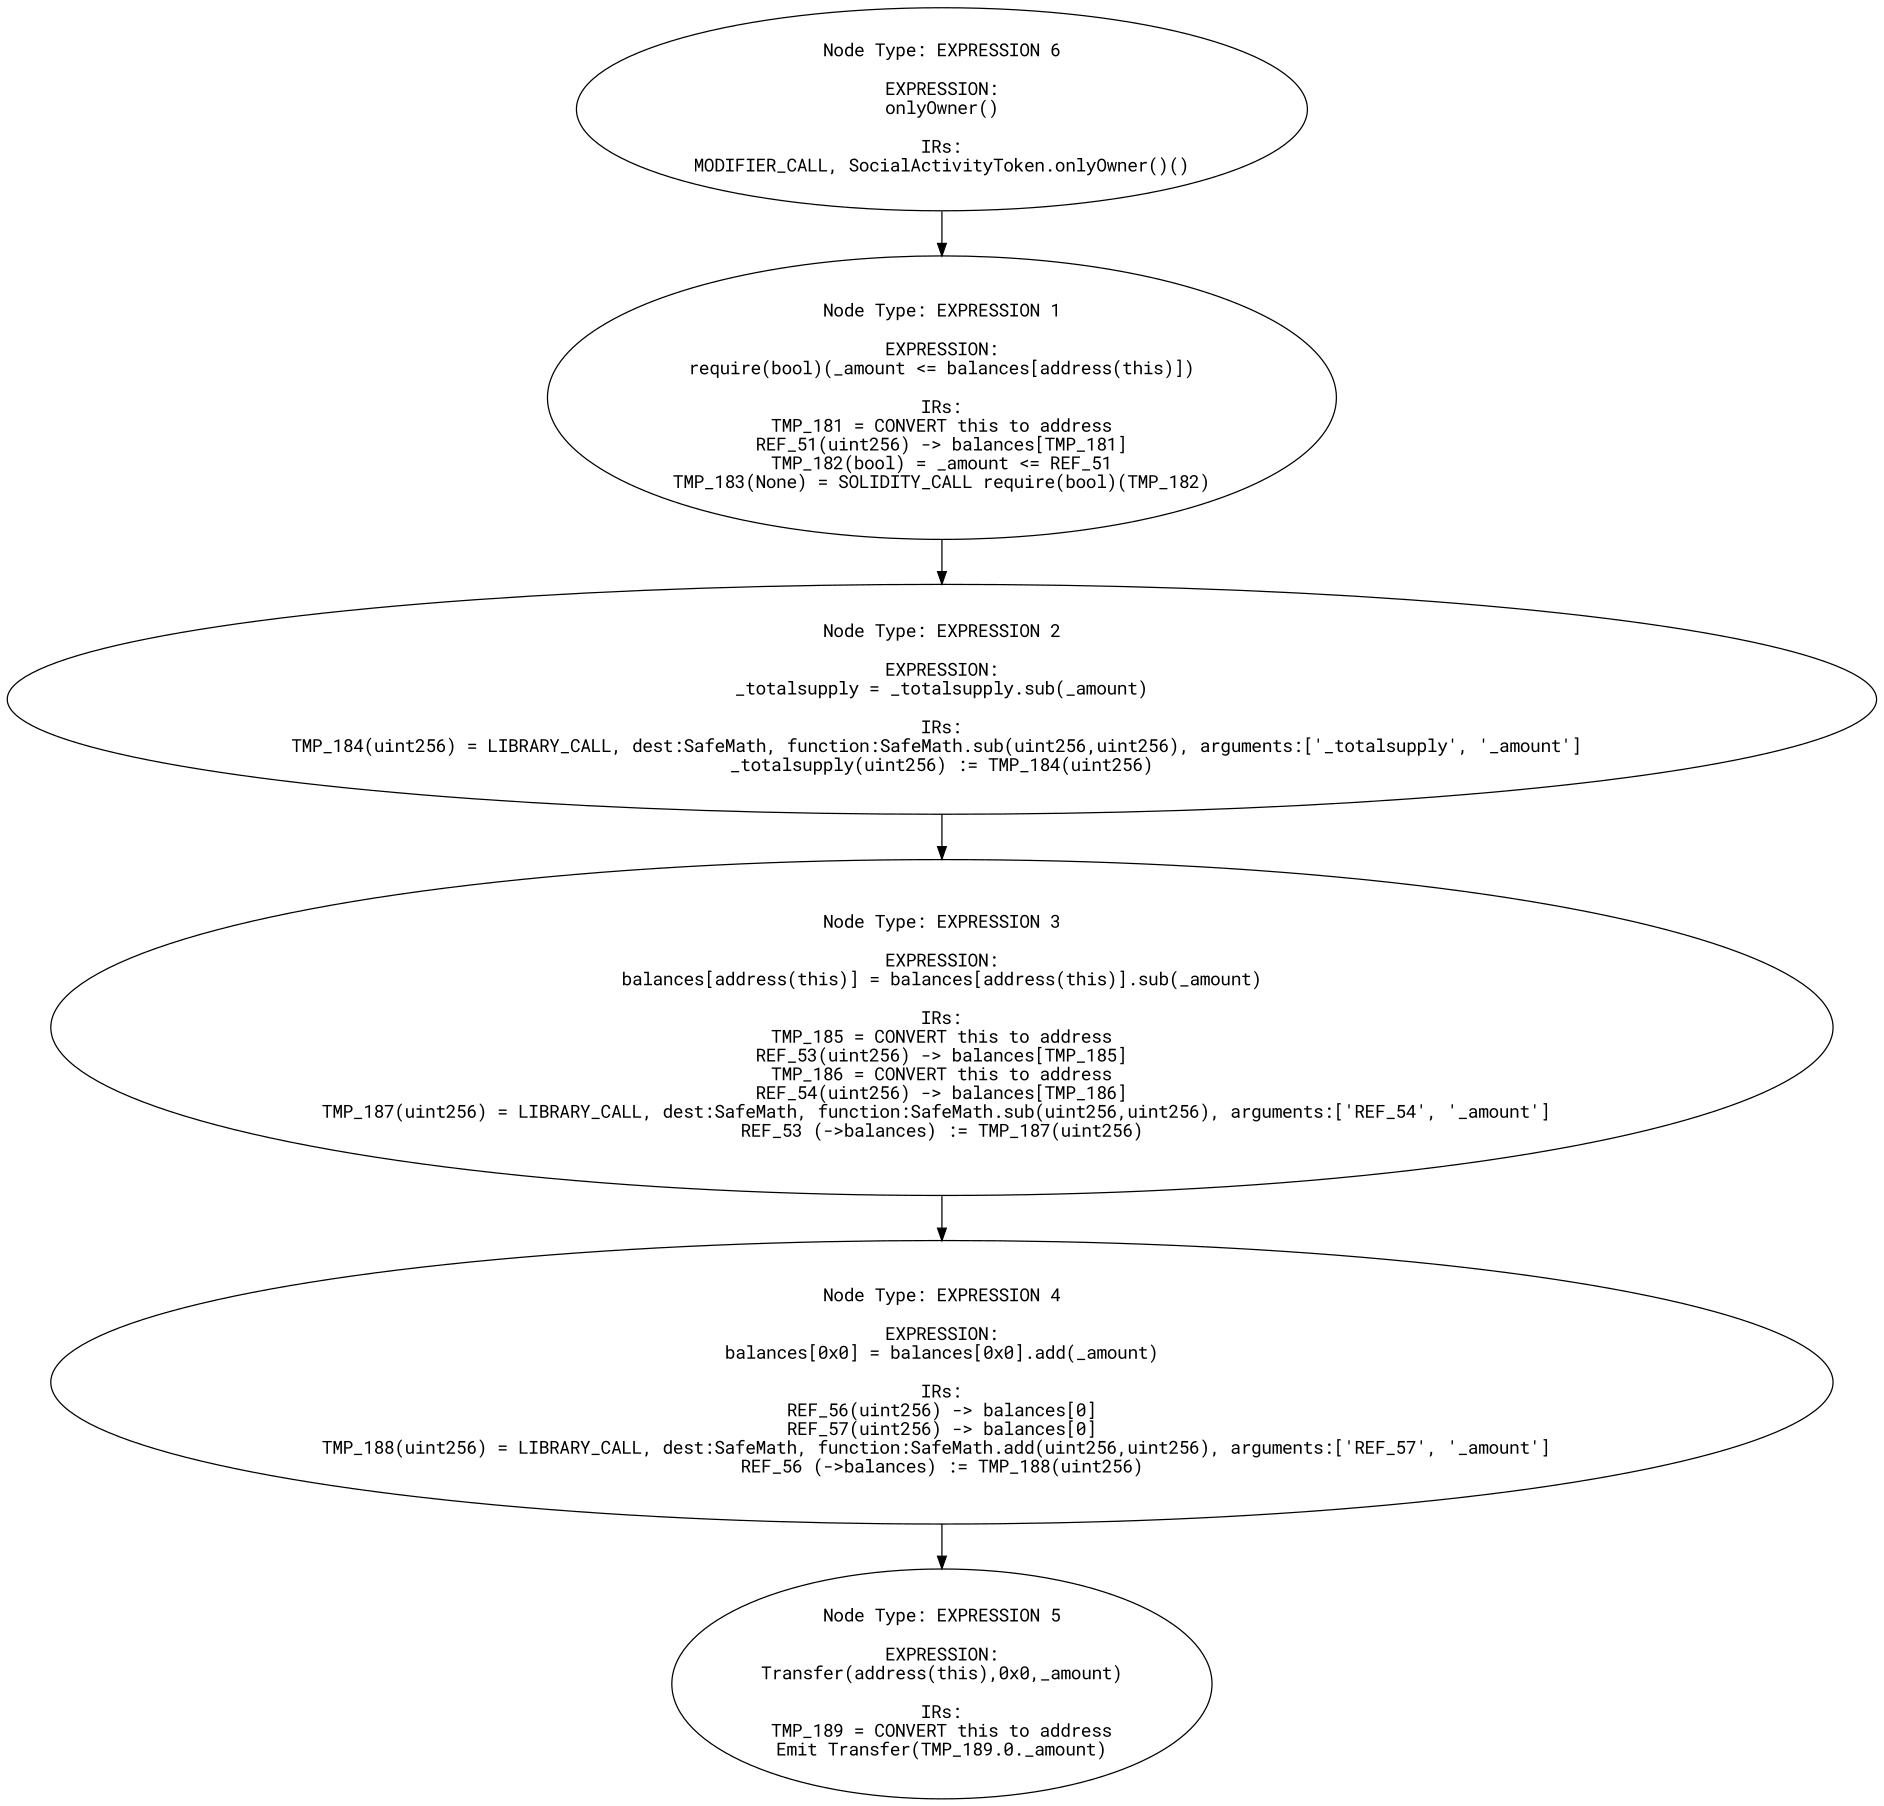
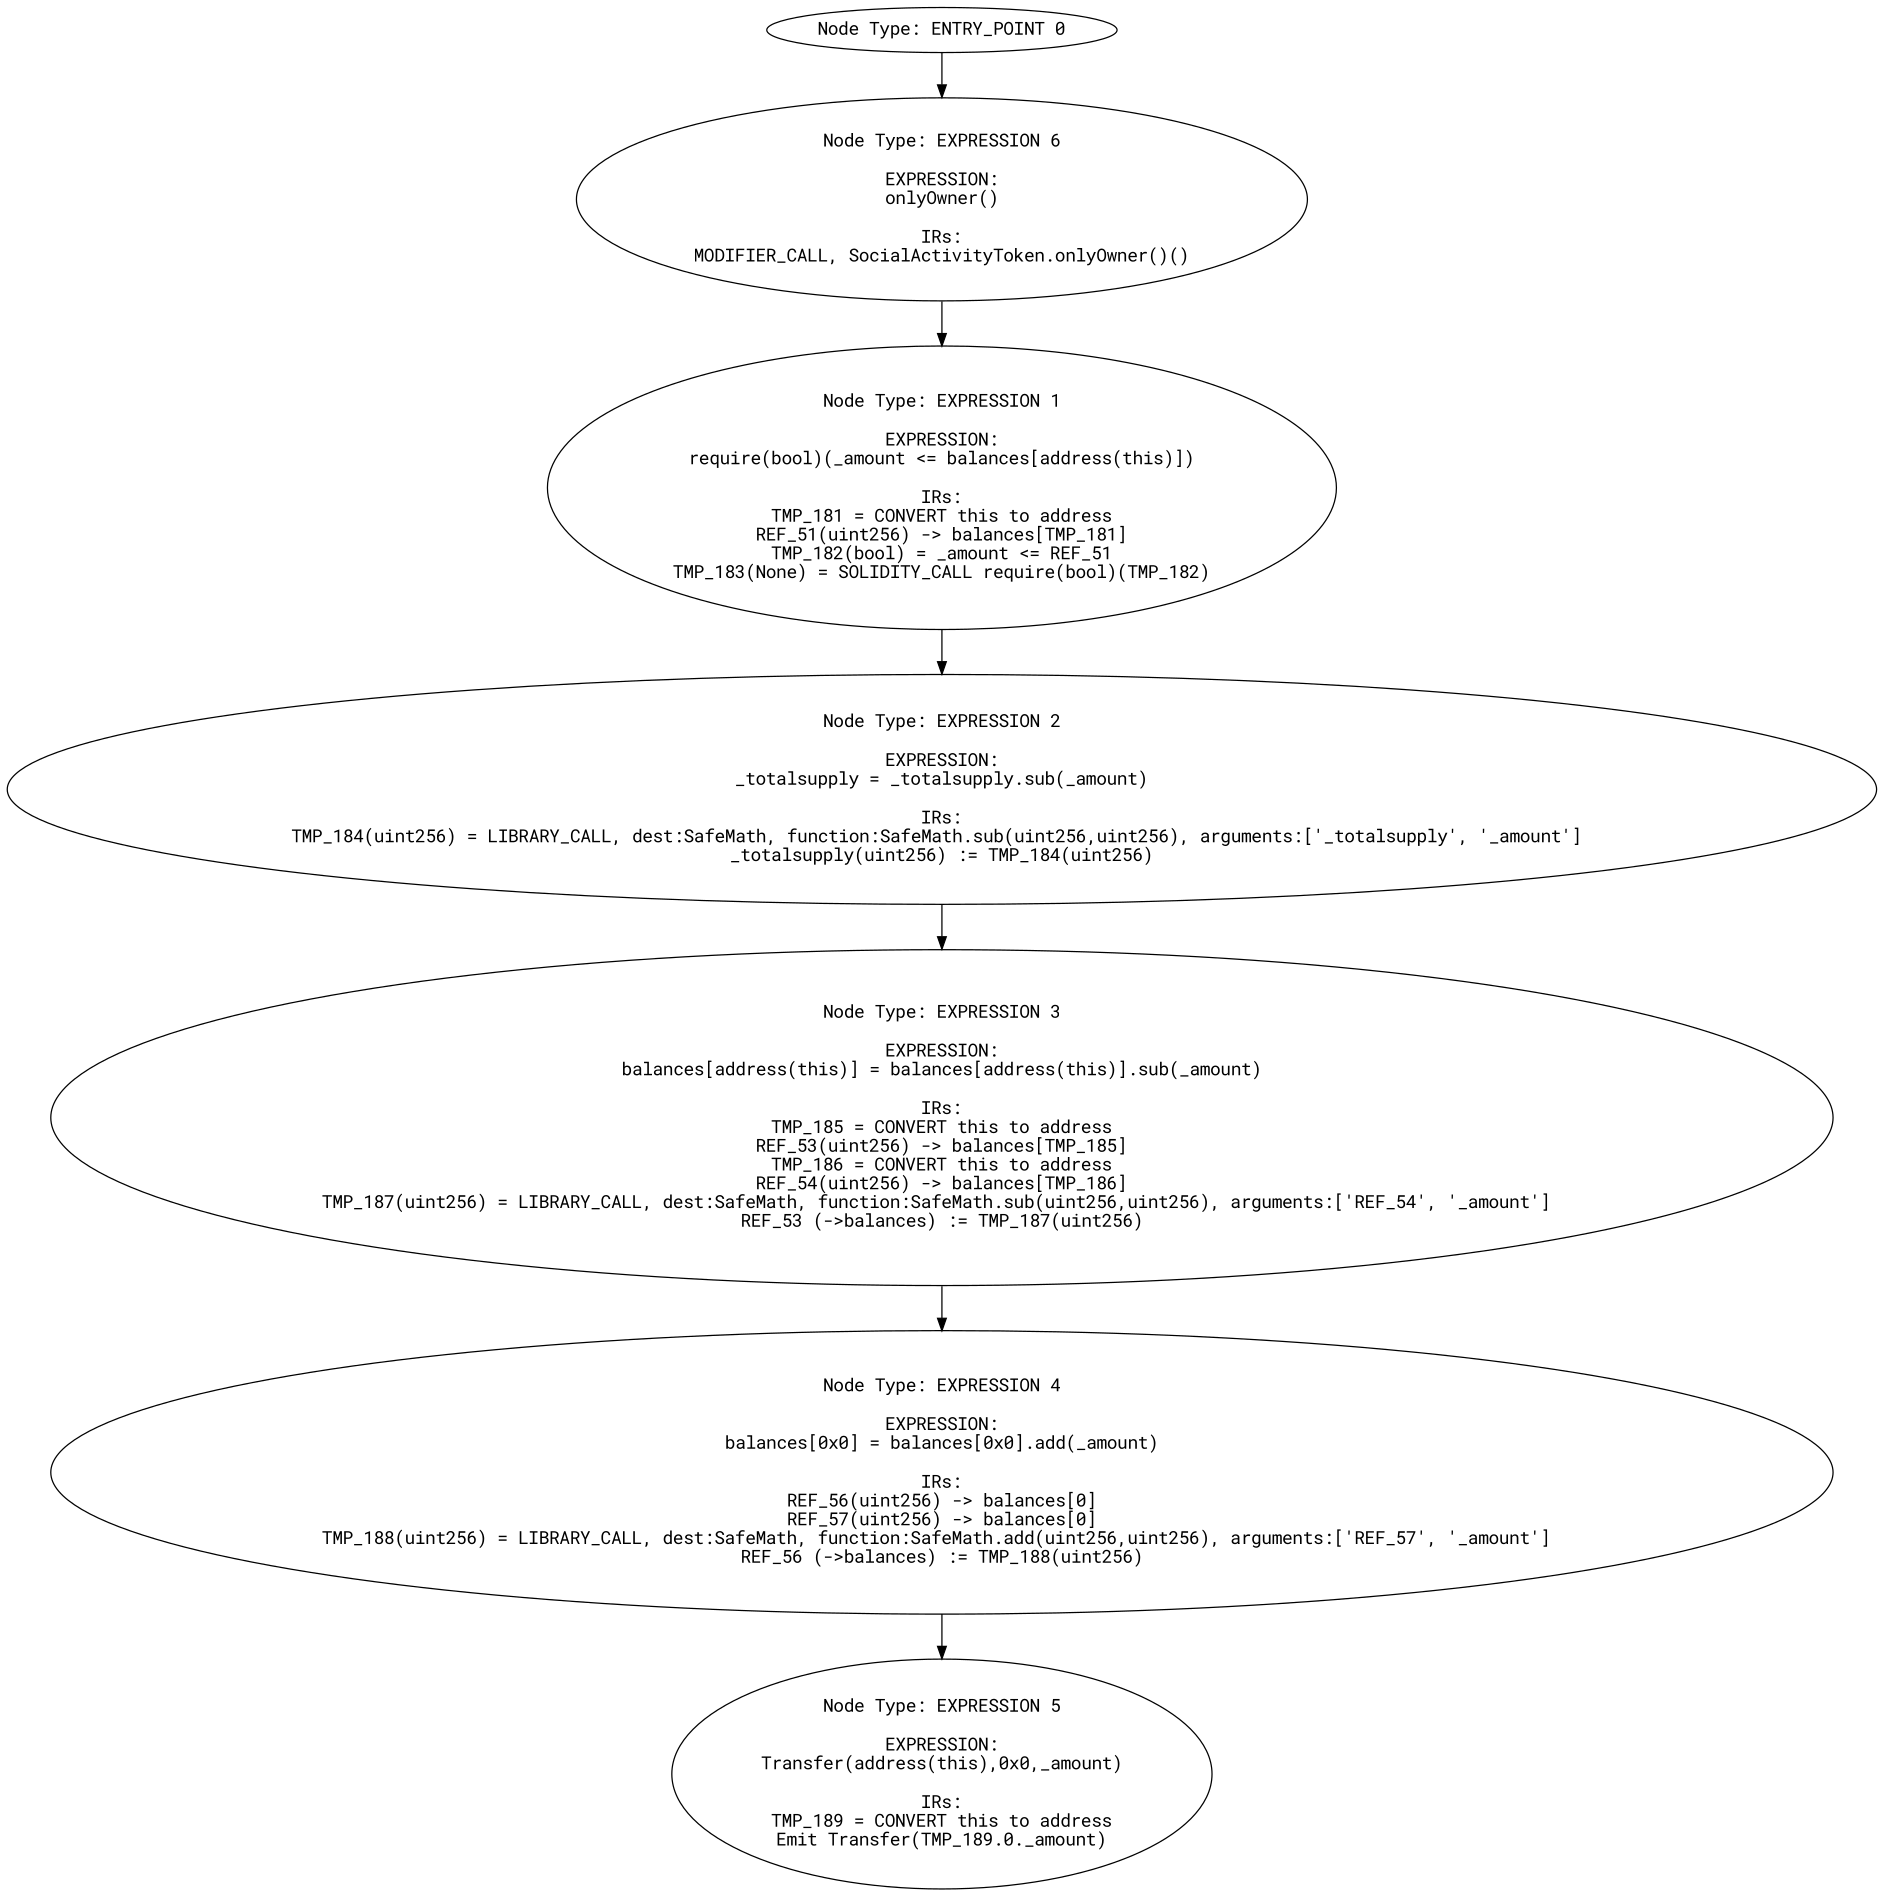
none -> (942, 30)
